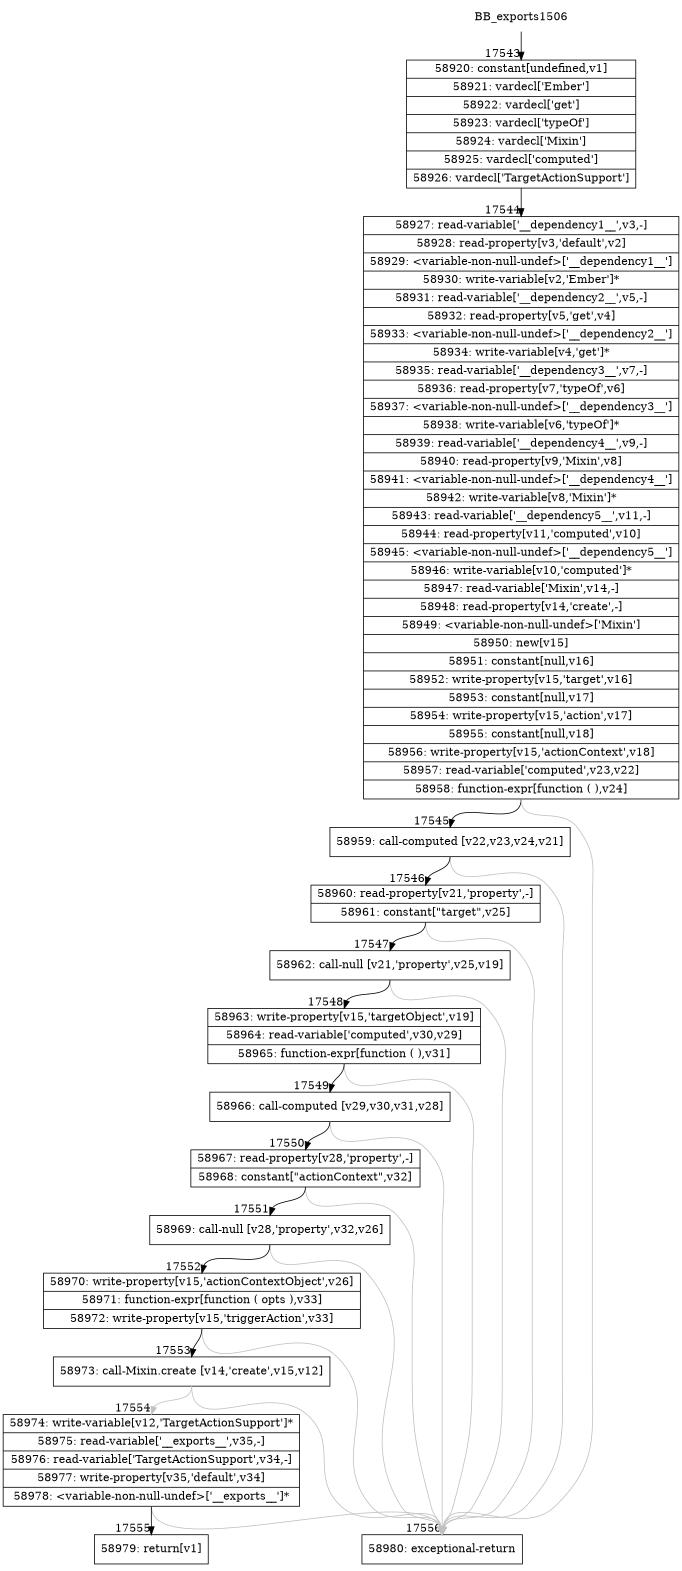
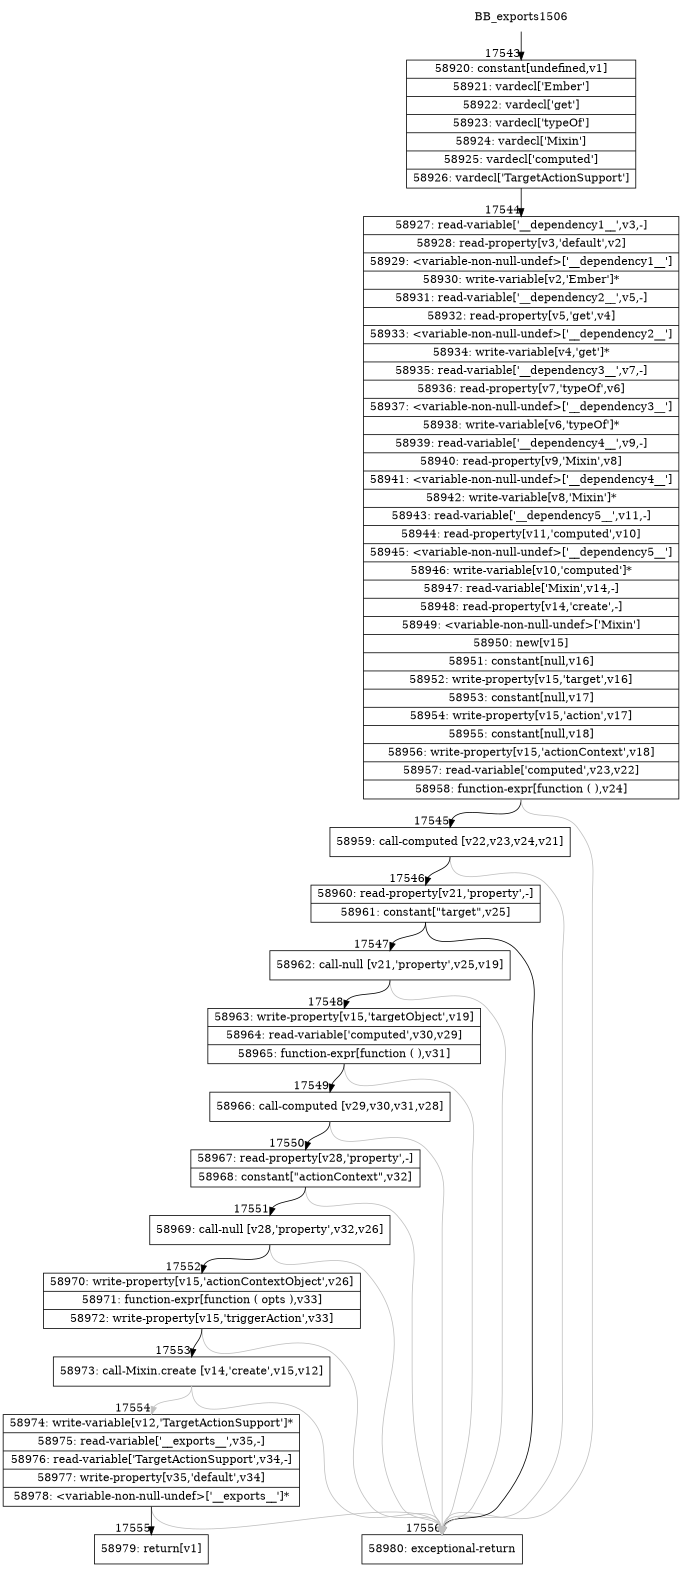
(532, 1207) -> (532, 1207)
